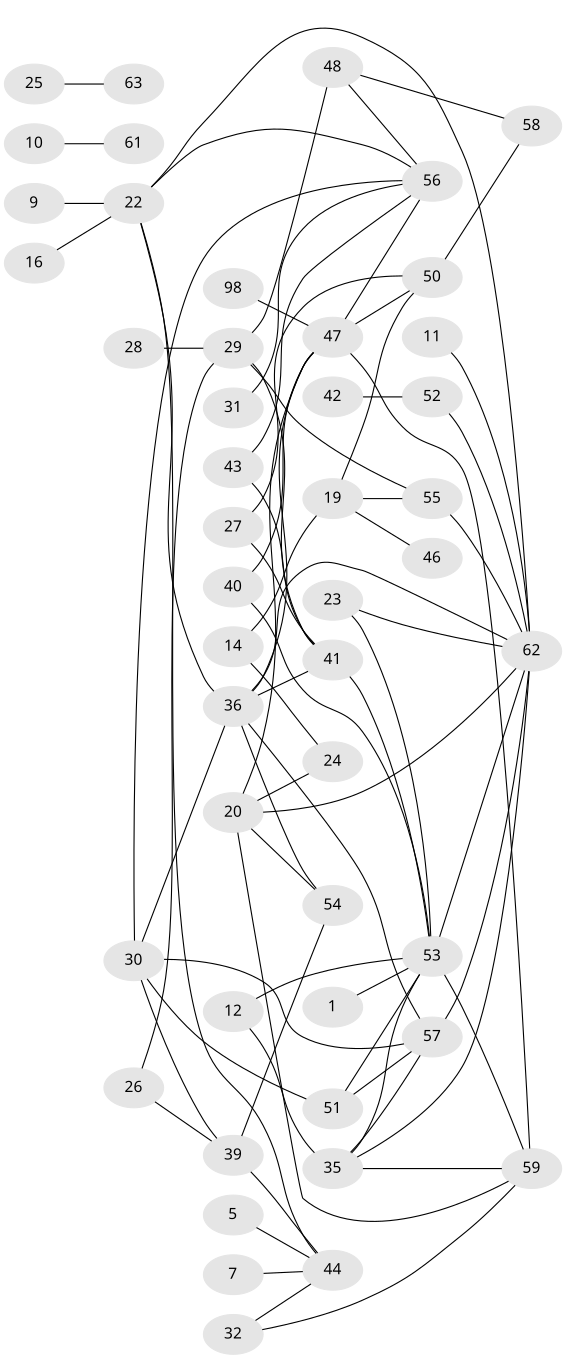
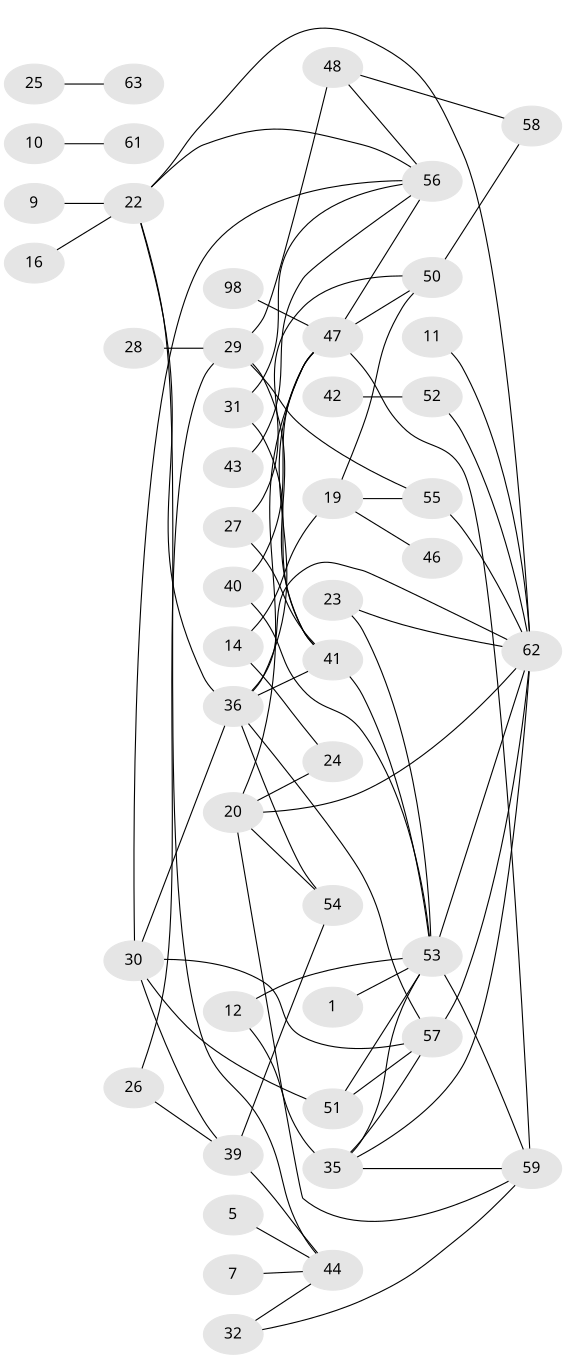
(283, 564) -> (283, 534)
